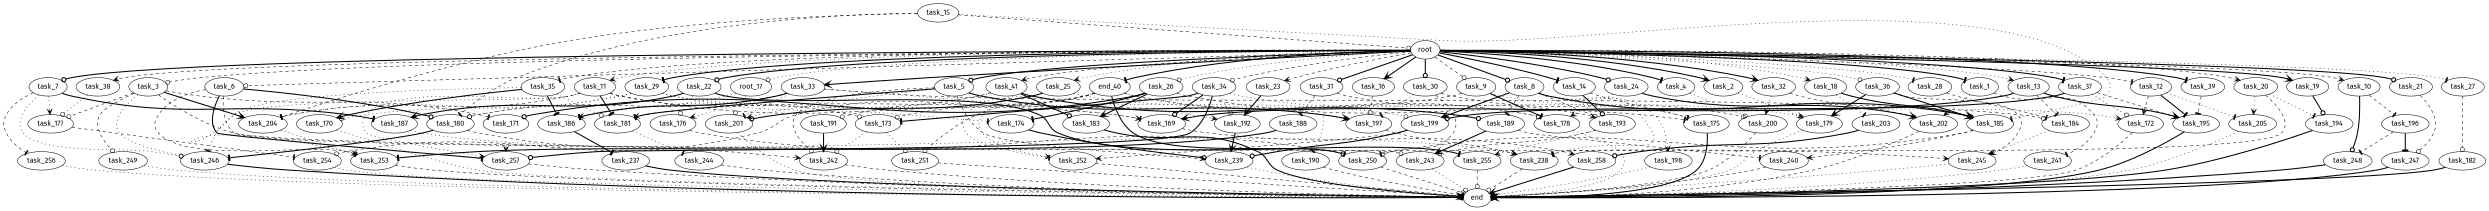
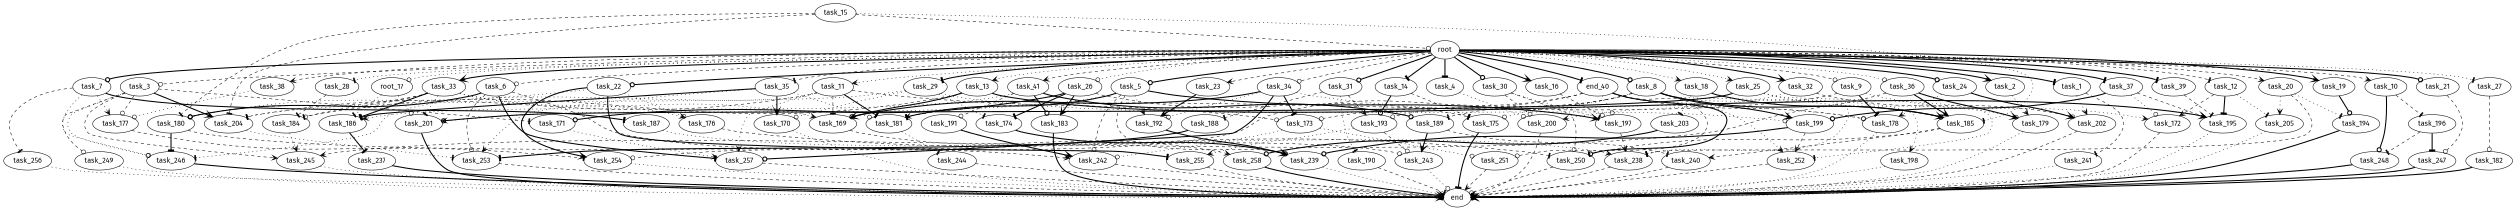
(550, 106) -> (531, 139)
(1092, 191) -> (920, 193)
(1845, 193) -> (1848, 188)
